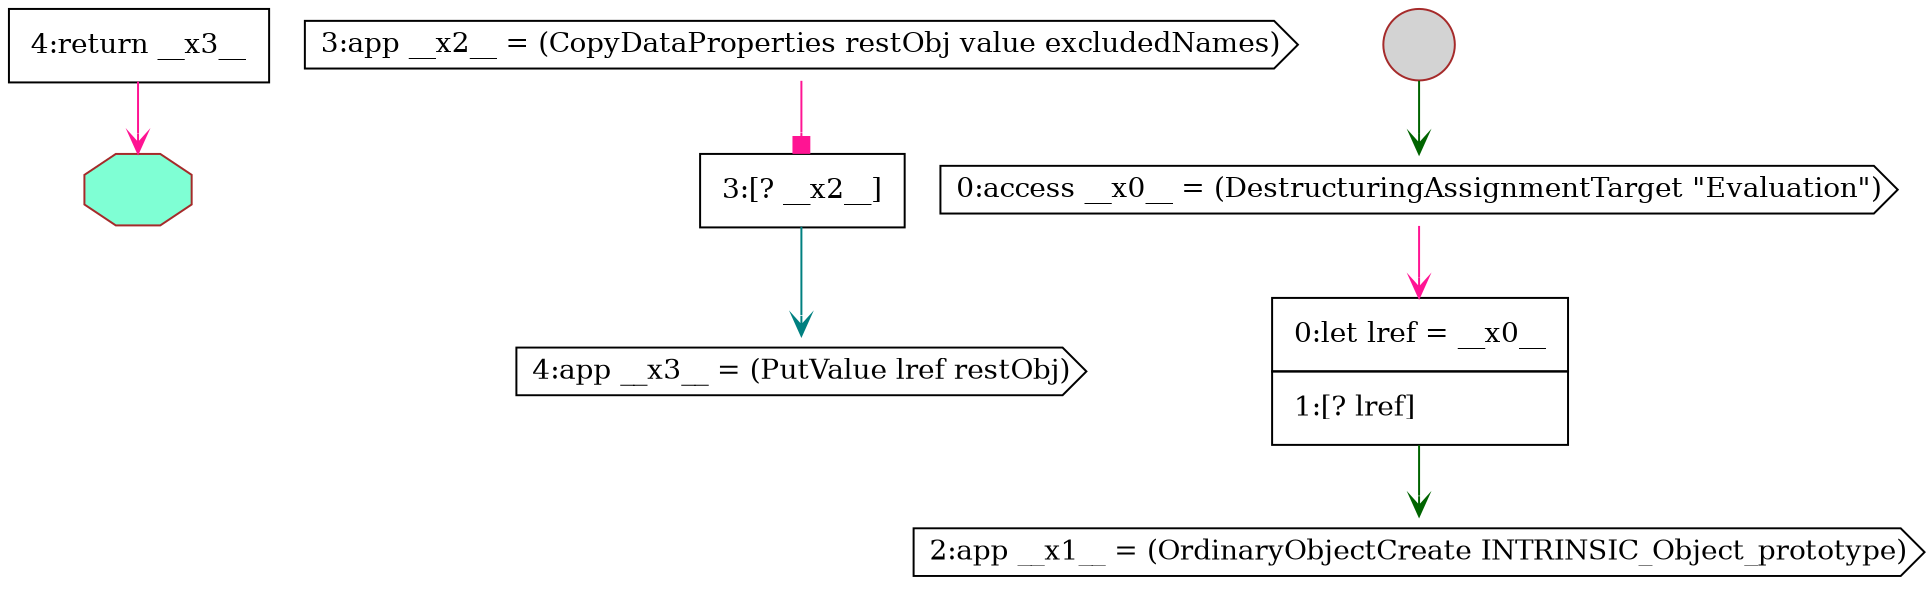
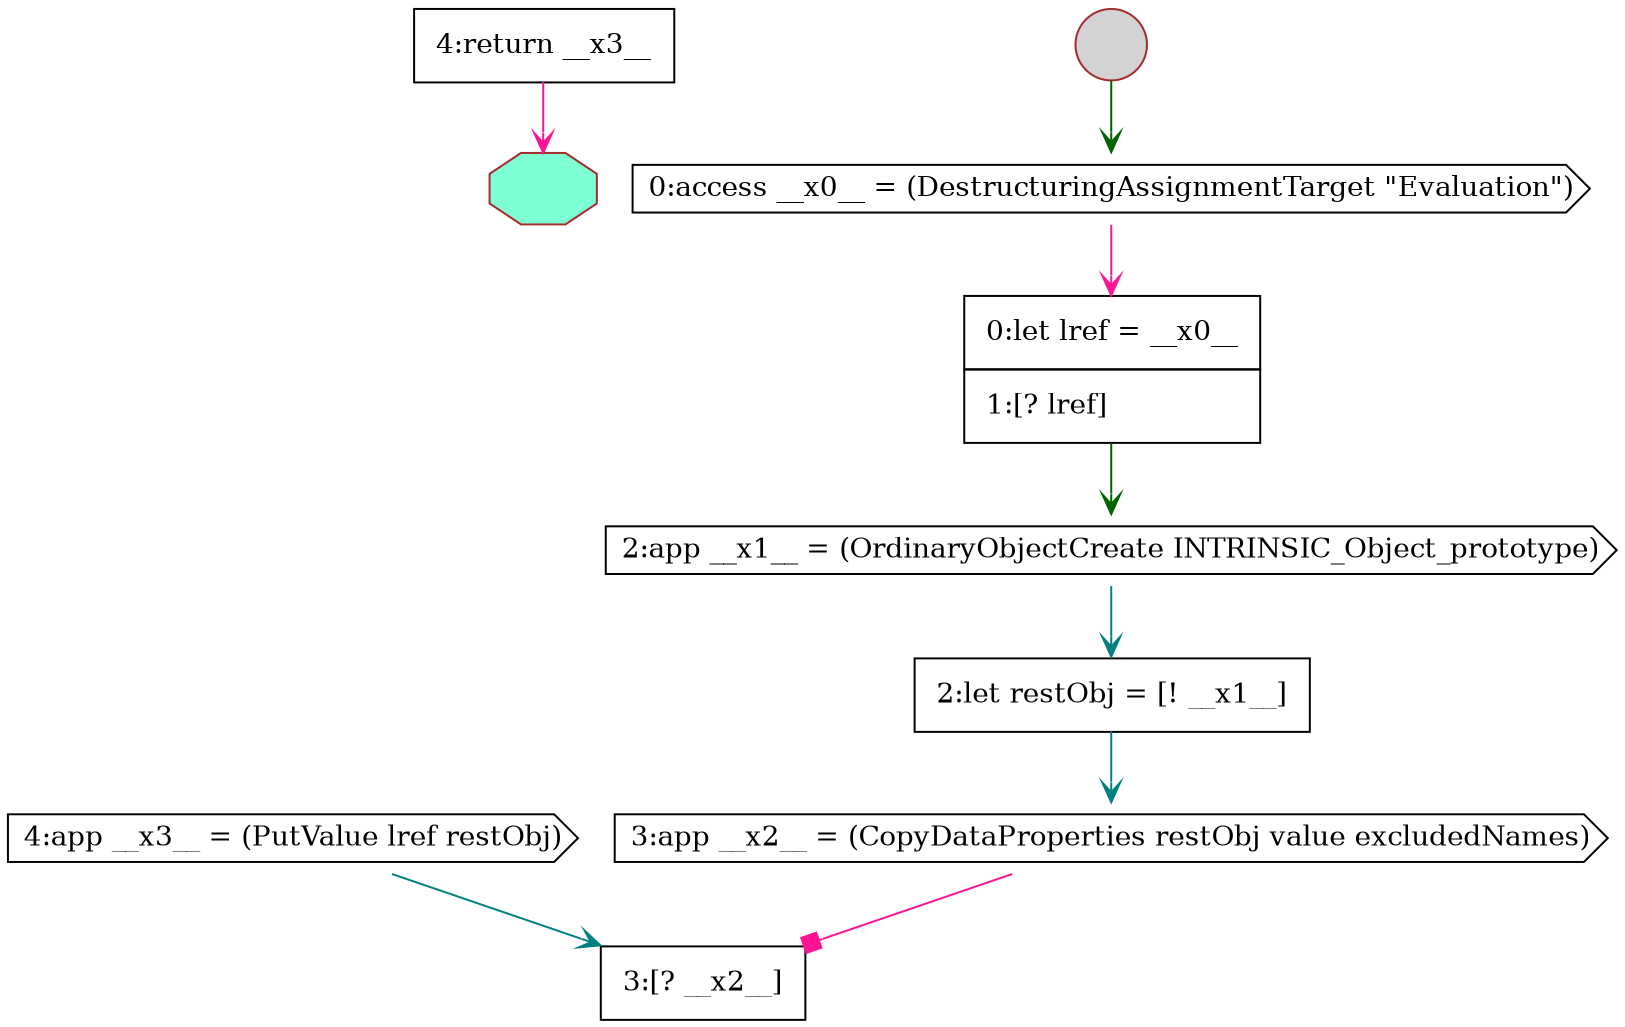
(801, 271) -> (487, 906)
none -> (1111, 694)
